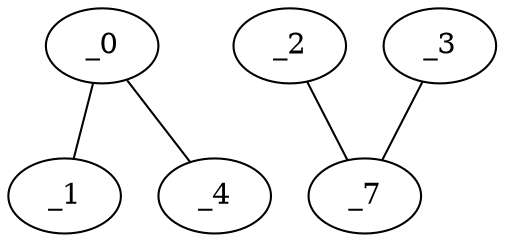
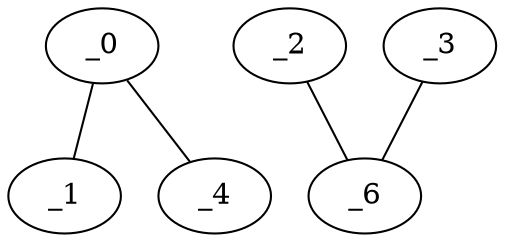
(365, 196) -> (365, 196)
